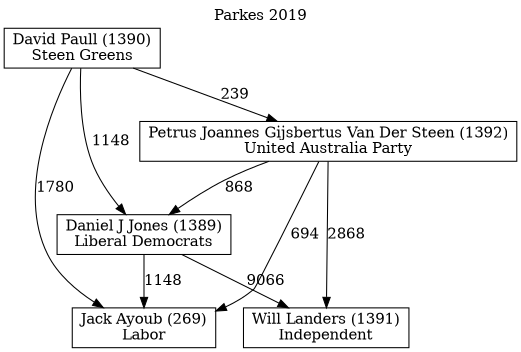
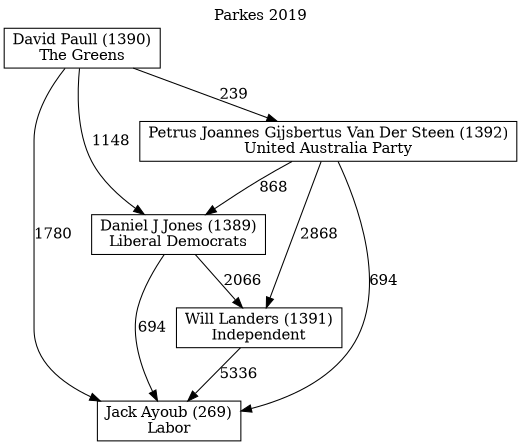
(82, 48) -> (82, 48)
(163, 281) -> (152, 328)
(266, 281) -> (243, 281)
none -> (218, 371)
